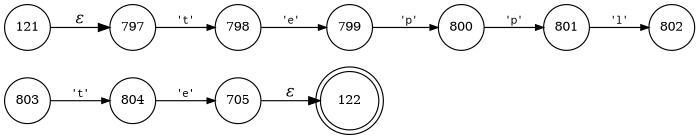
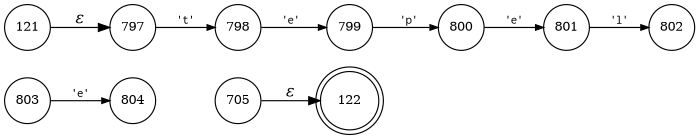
(514, 21) -> (514, 21)
(80, 94) -> (80, 94)
(181, 101) -> none
